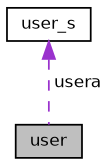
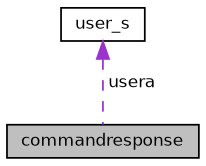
(49, 141) -> (103, 141)
